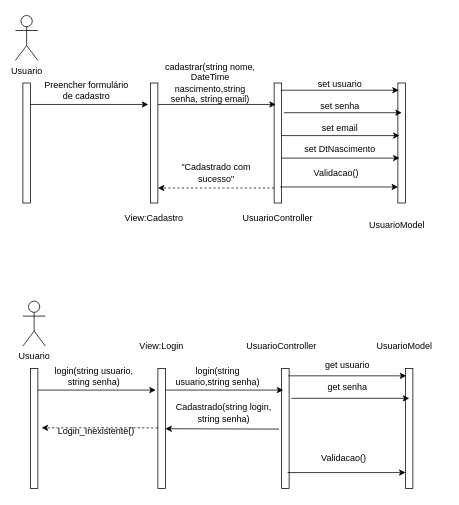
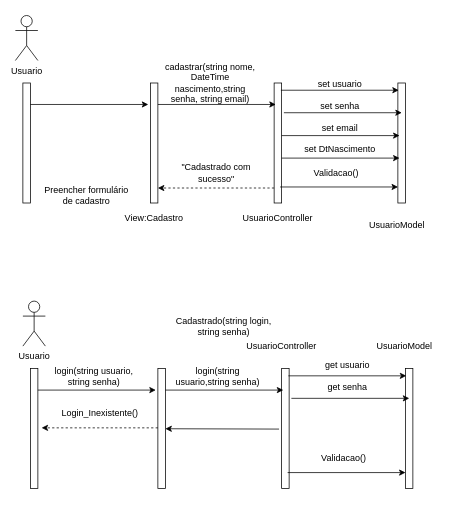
(87, 90) -> (87, 195)
(162, 346) -> none
(224, 413) -> (224, 326)
(96, 431) -> (100, 413)
